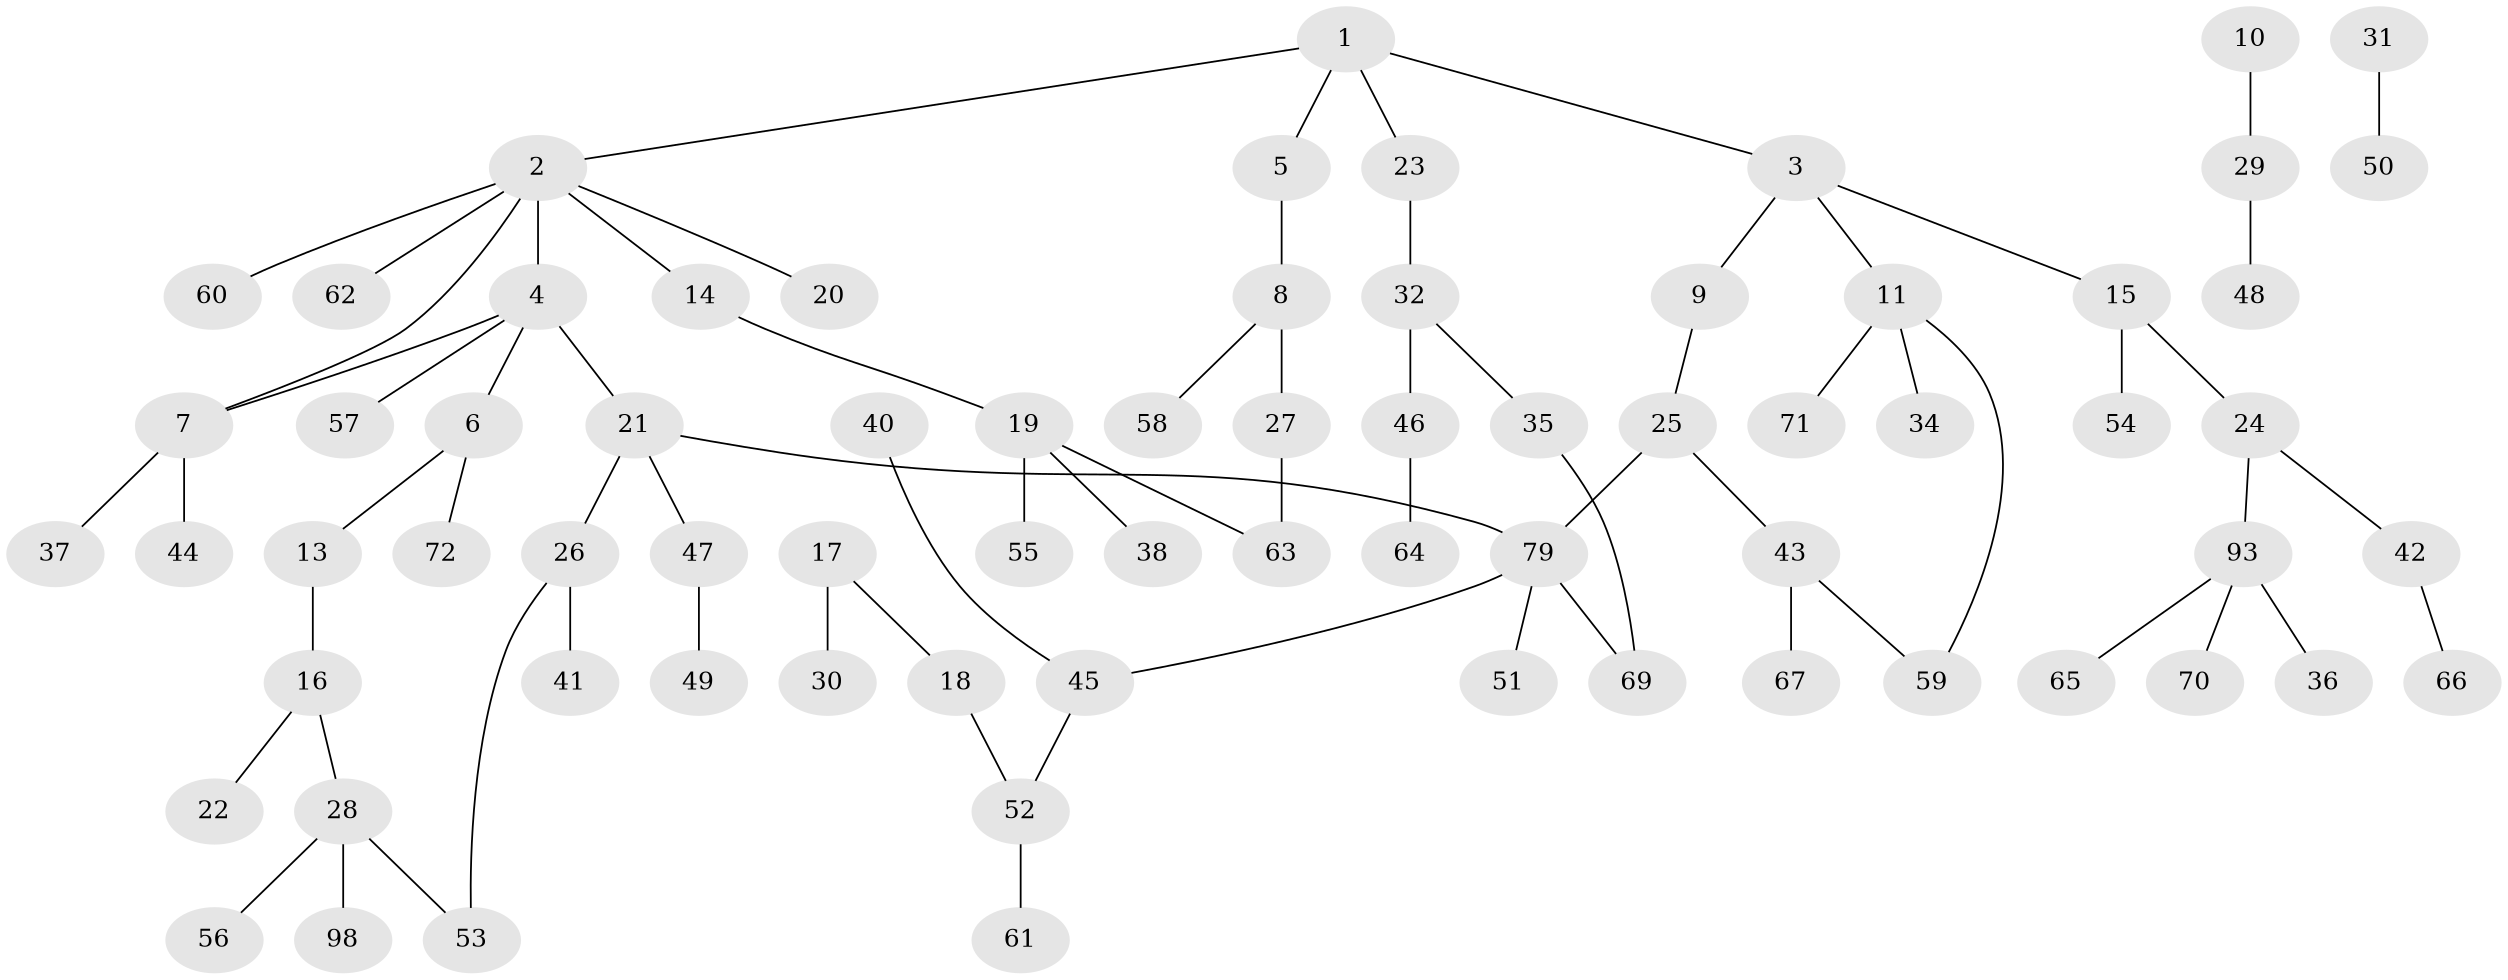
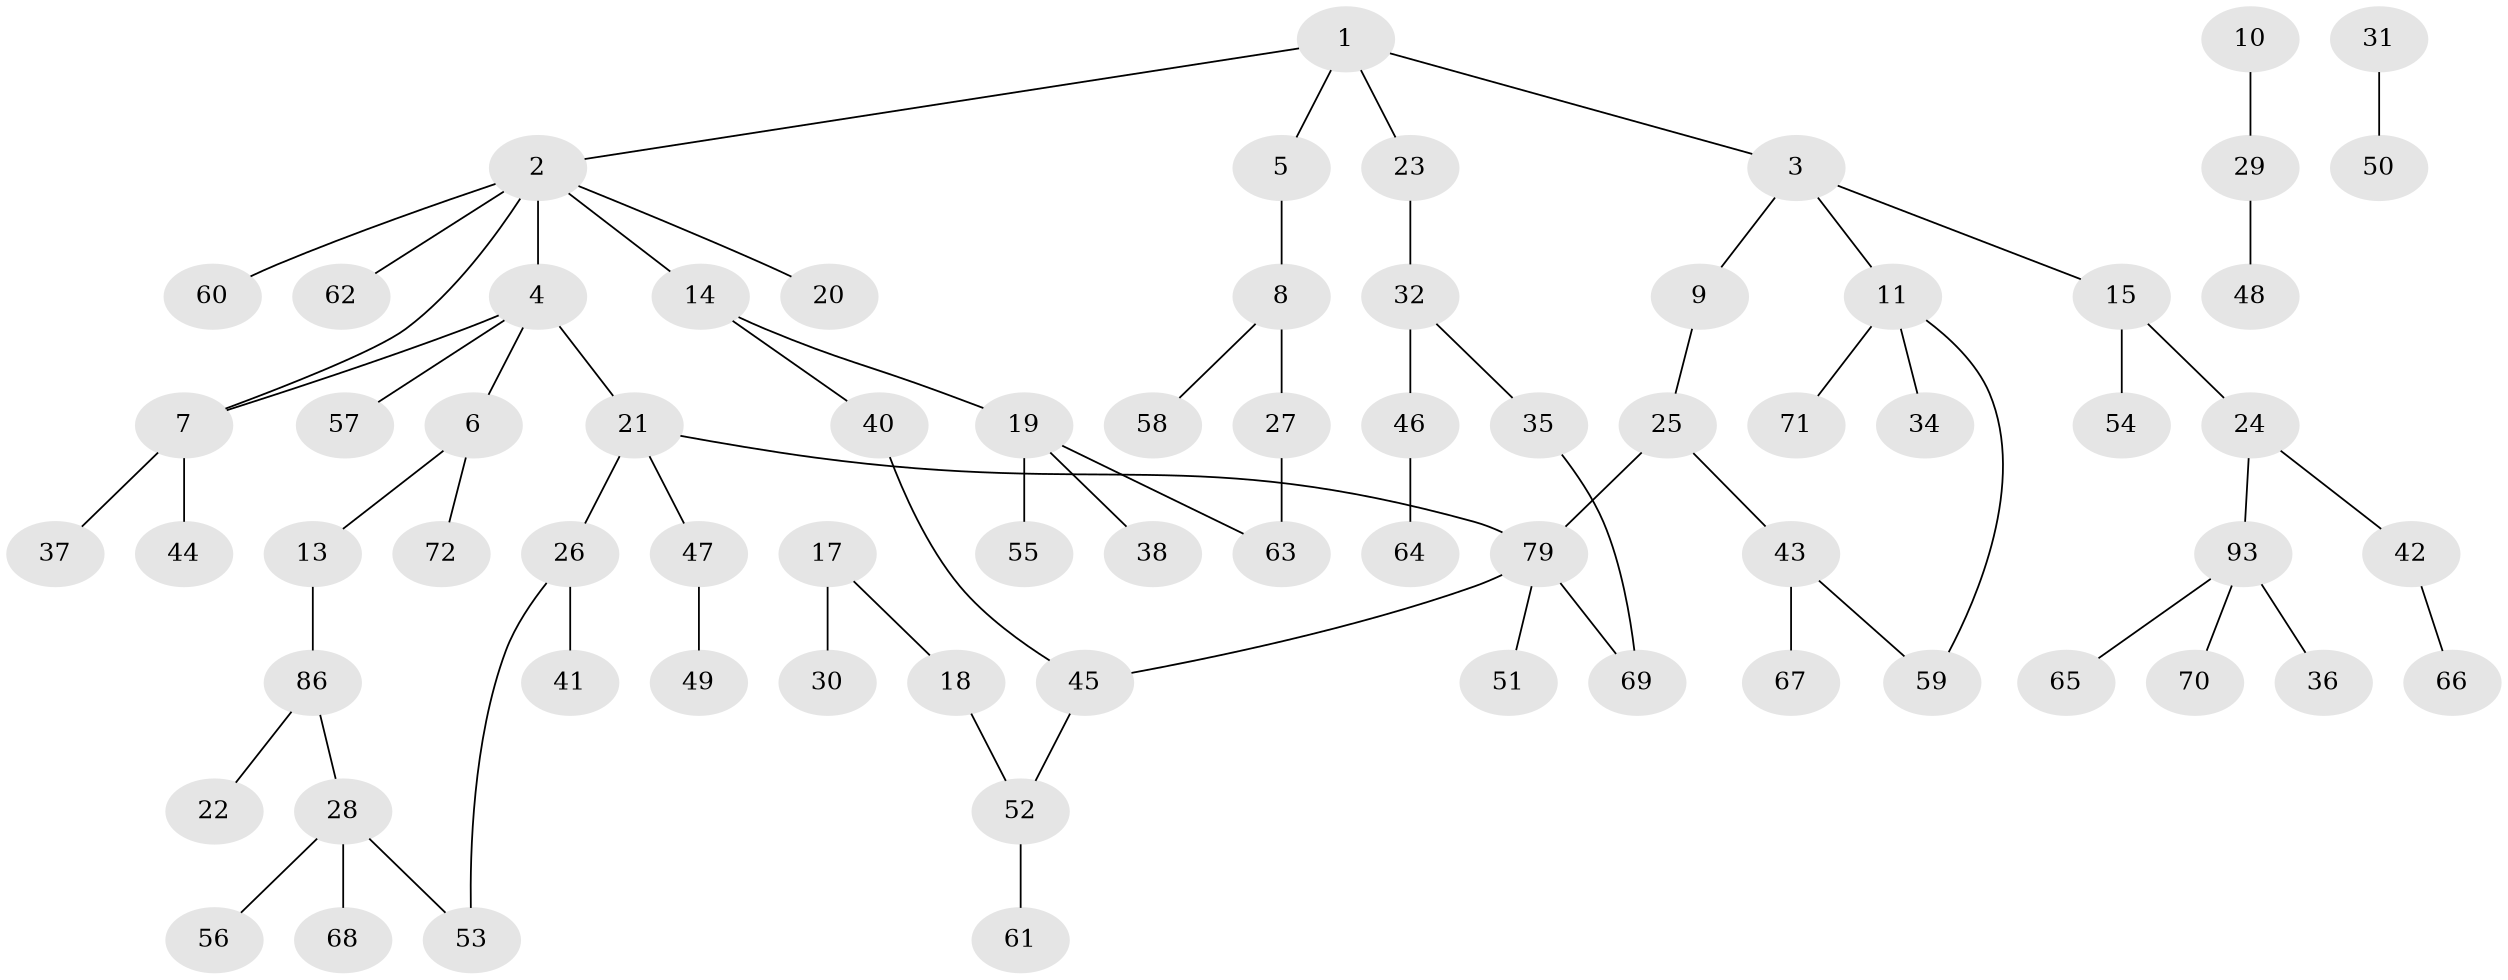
none -> (790, 361)
(313, 683) -> (313, 683)
(343, 940) -> (343, 940)
